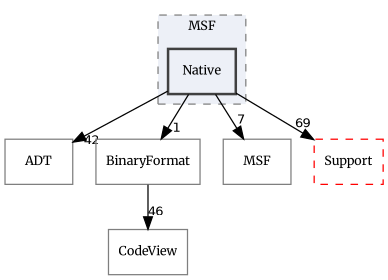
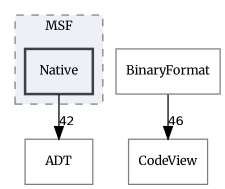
(178, 112) -> none
(257, 162) -> none
(349, 162) -> none
